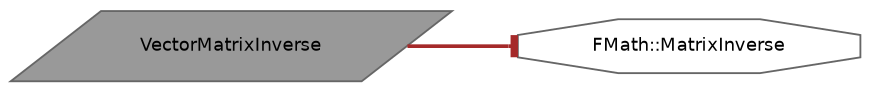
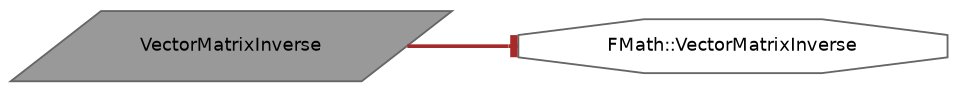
(689, 46) -> (733, 46)
